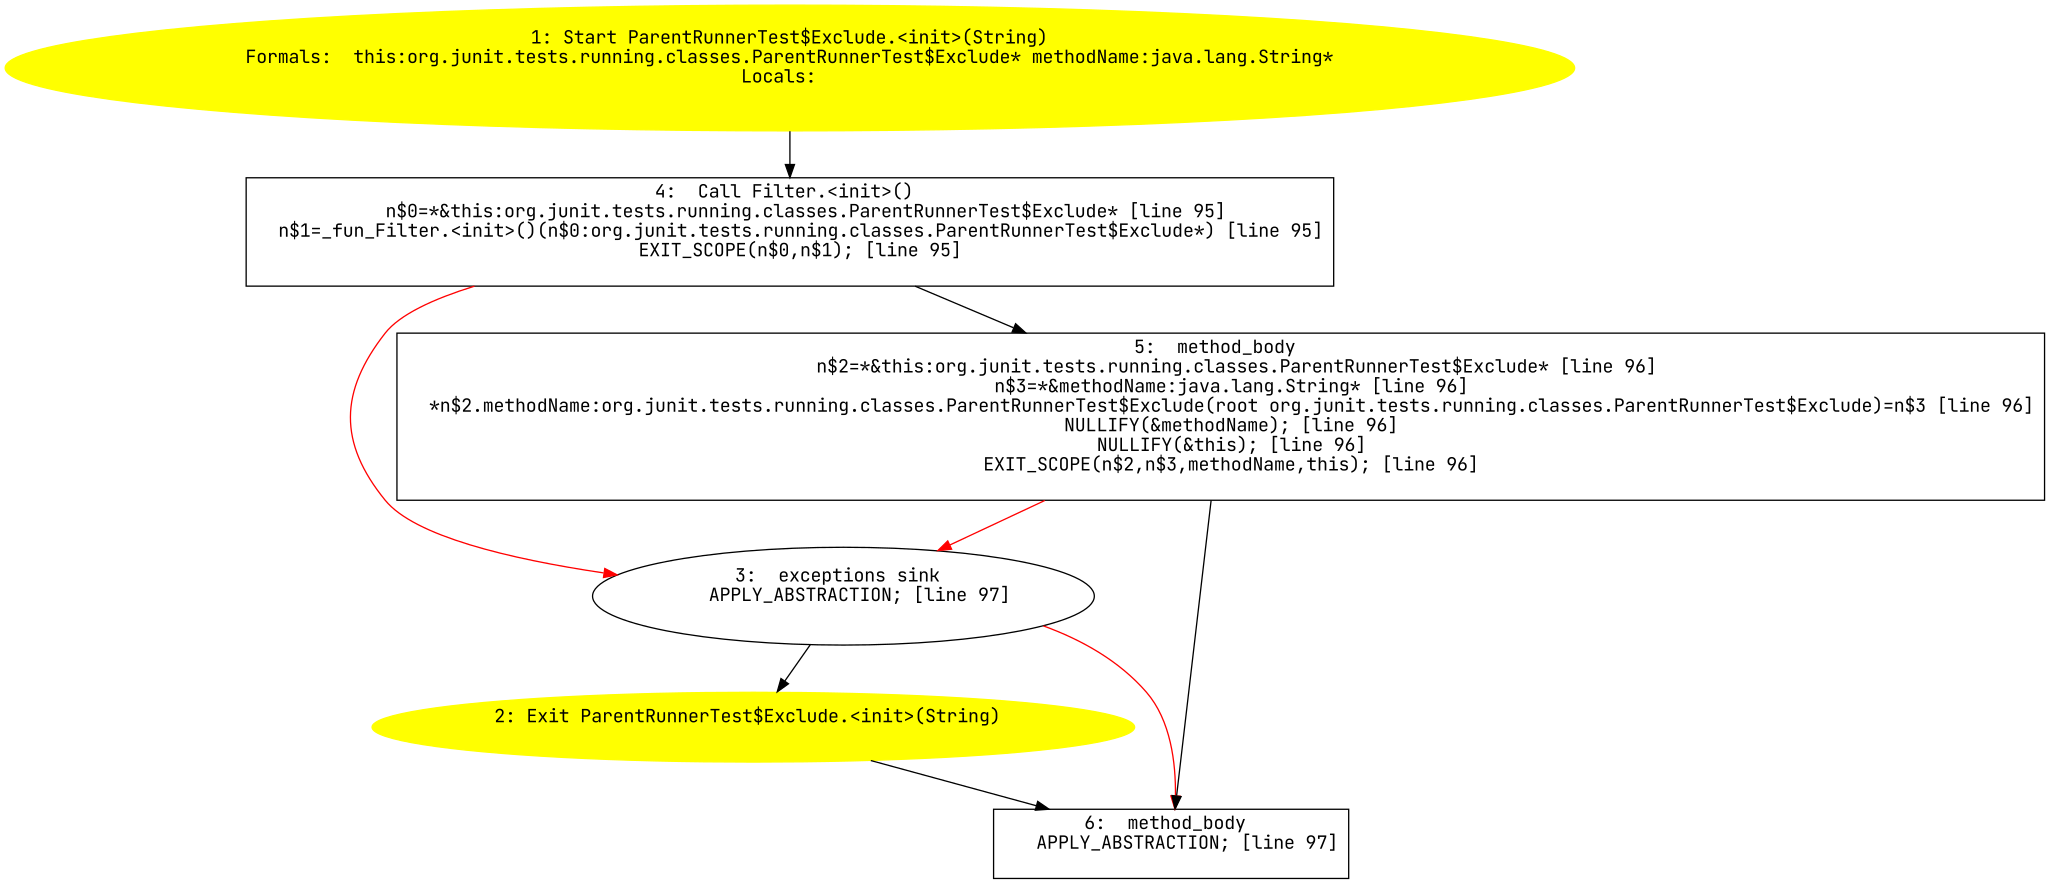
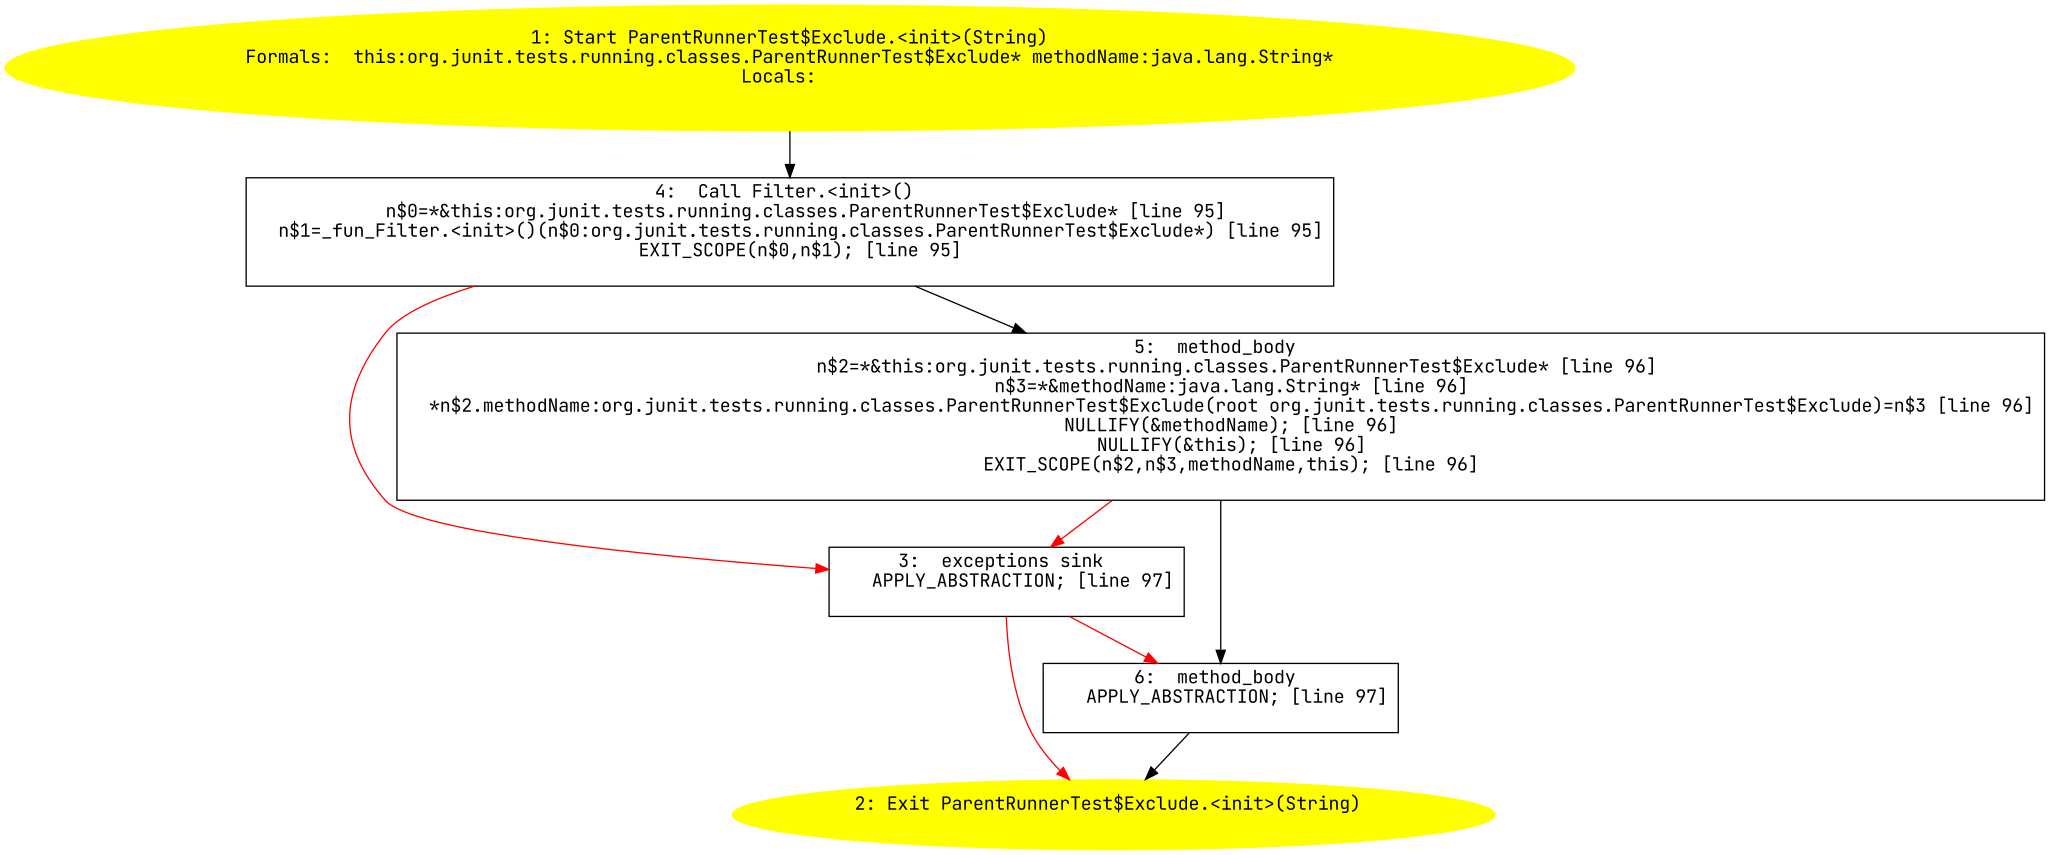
(843, 596) -> (1007, 582)
(797, 663) -> (1018, 699)
(954, 783) -> (1172, 751)
